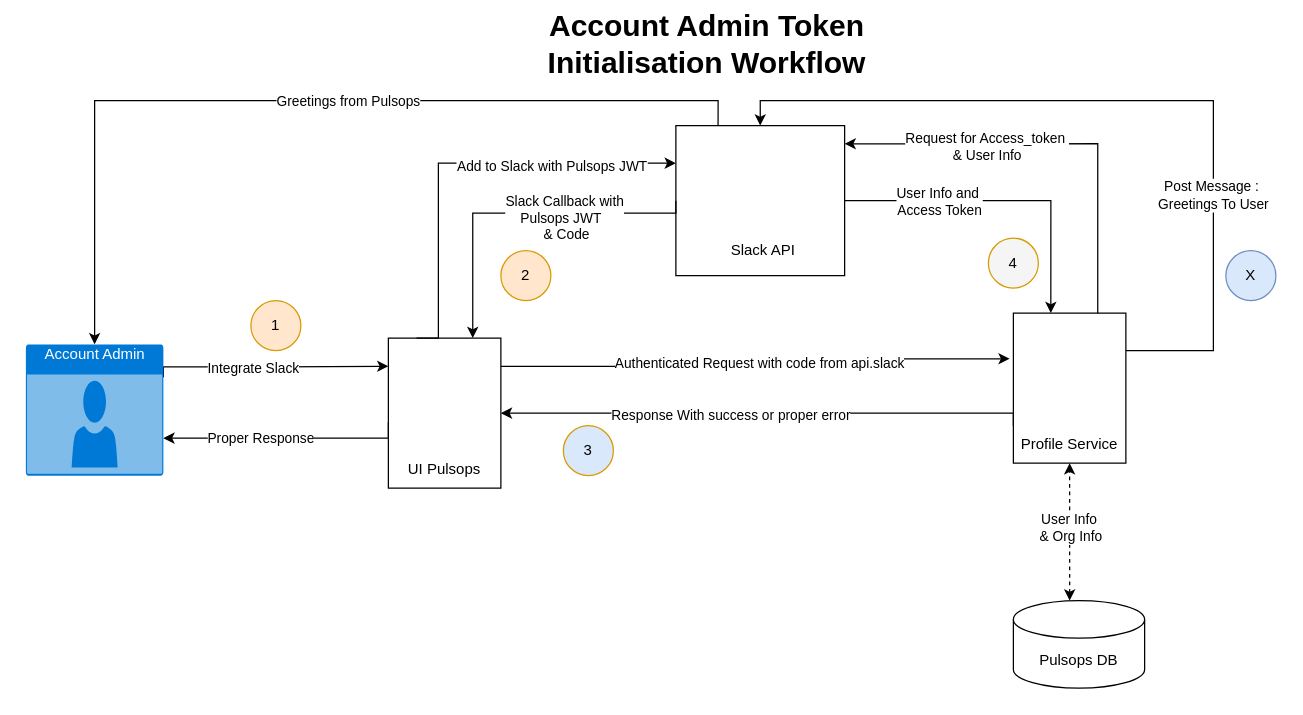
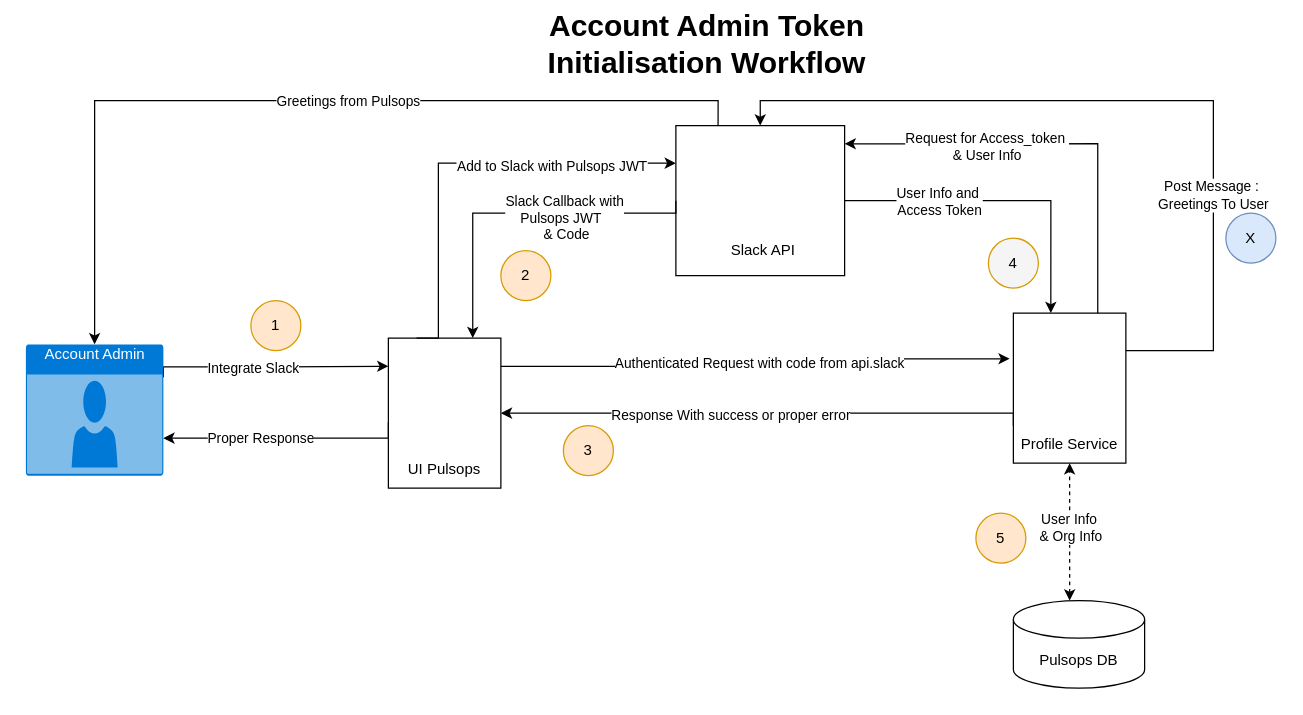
(1251, 276) -> (1251, 238)
(588, 451) -> (588, 451)
none -> (1001, 538)
